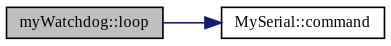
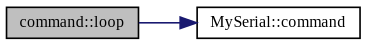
(85, 23) -> (72, 23)
